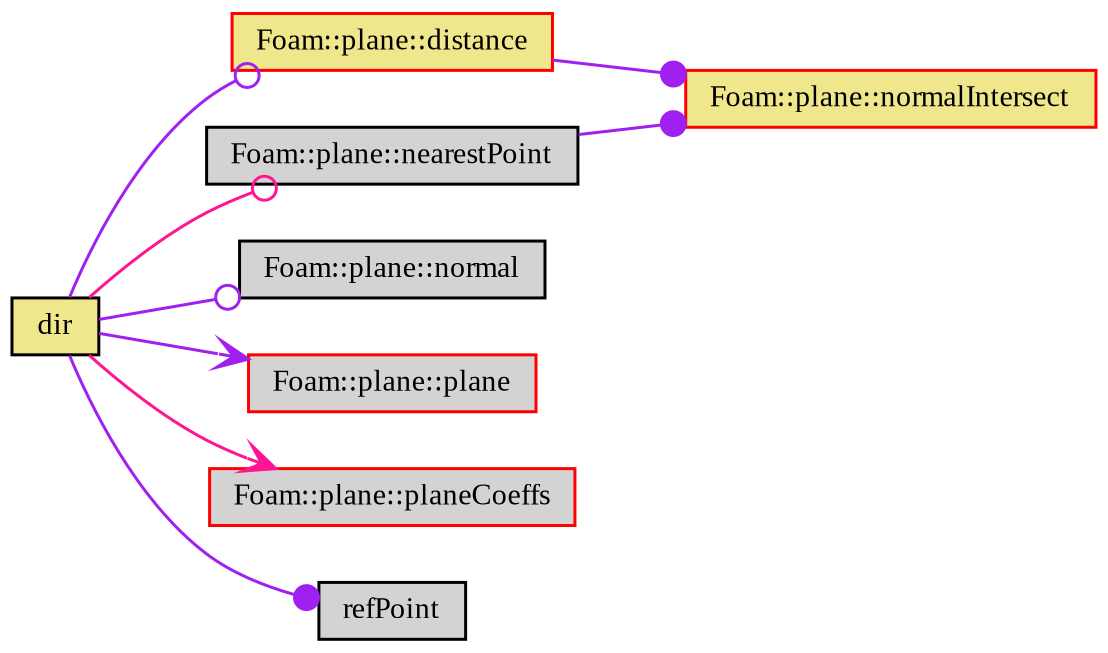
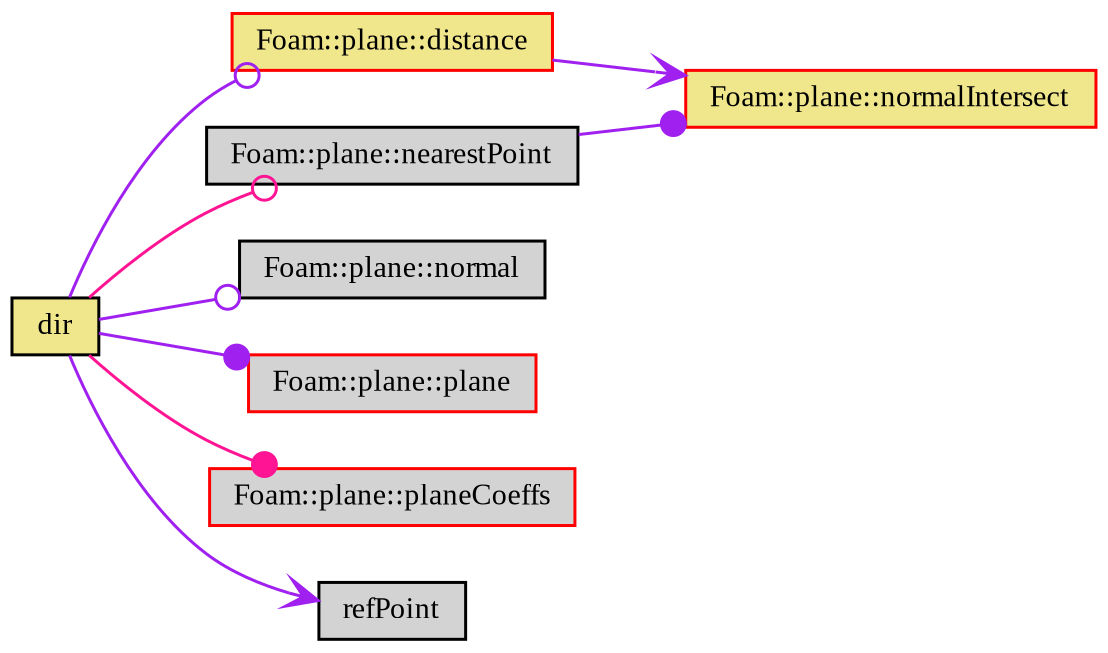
(607, 66) -> (604, 66)
(158, 344) -> (162, 344)
(163, 414) -> (166, 416)
(155, 503) -> (153, 500)
